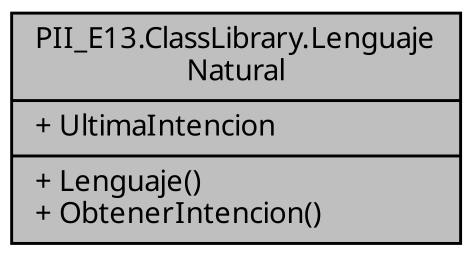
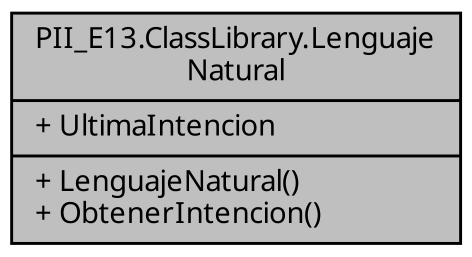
(120, 182) -> (168, 182)
